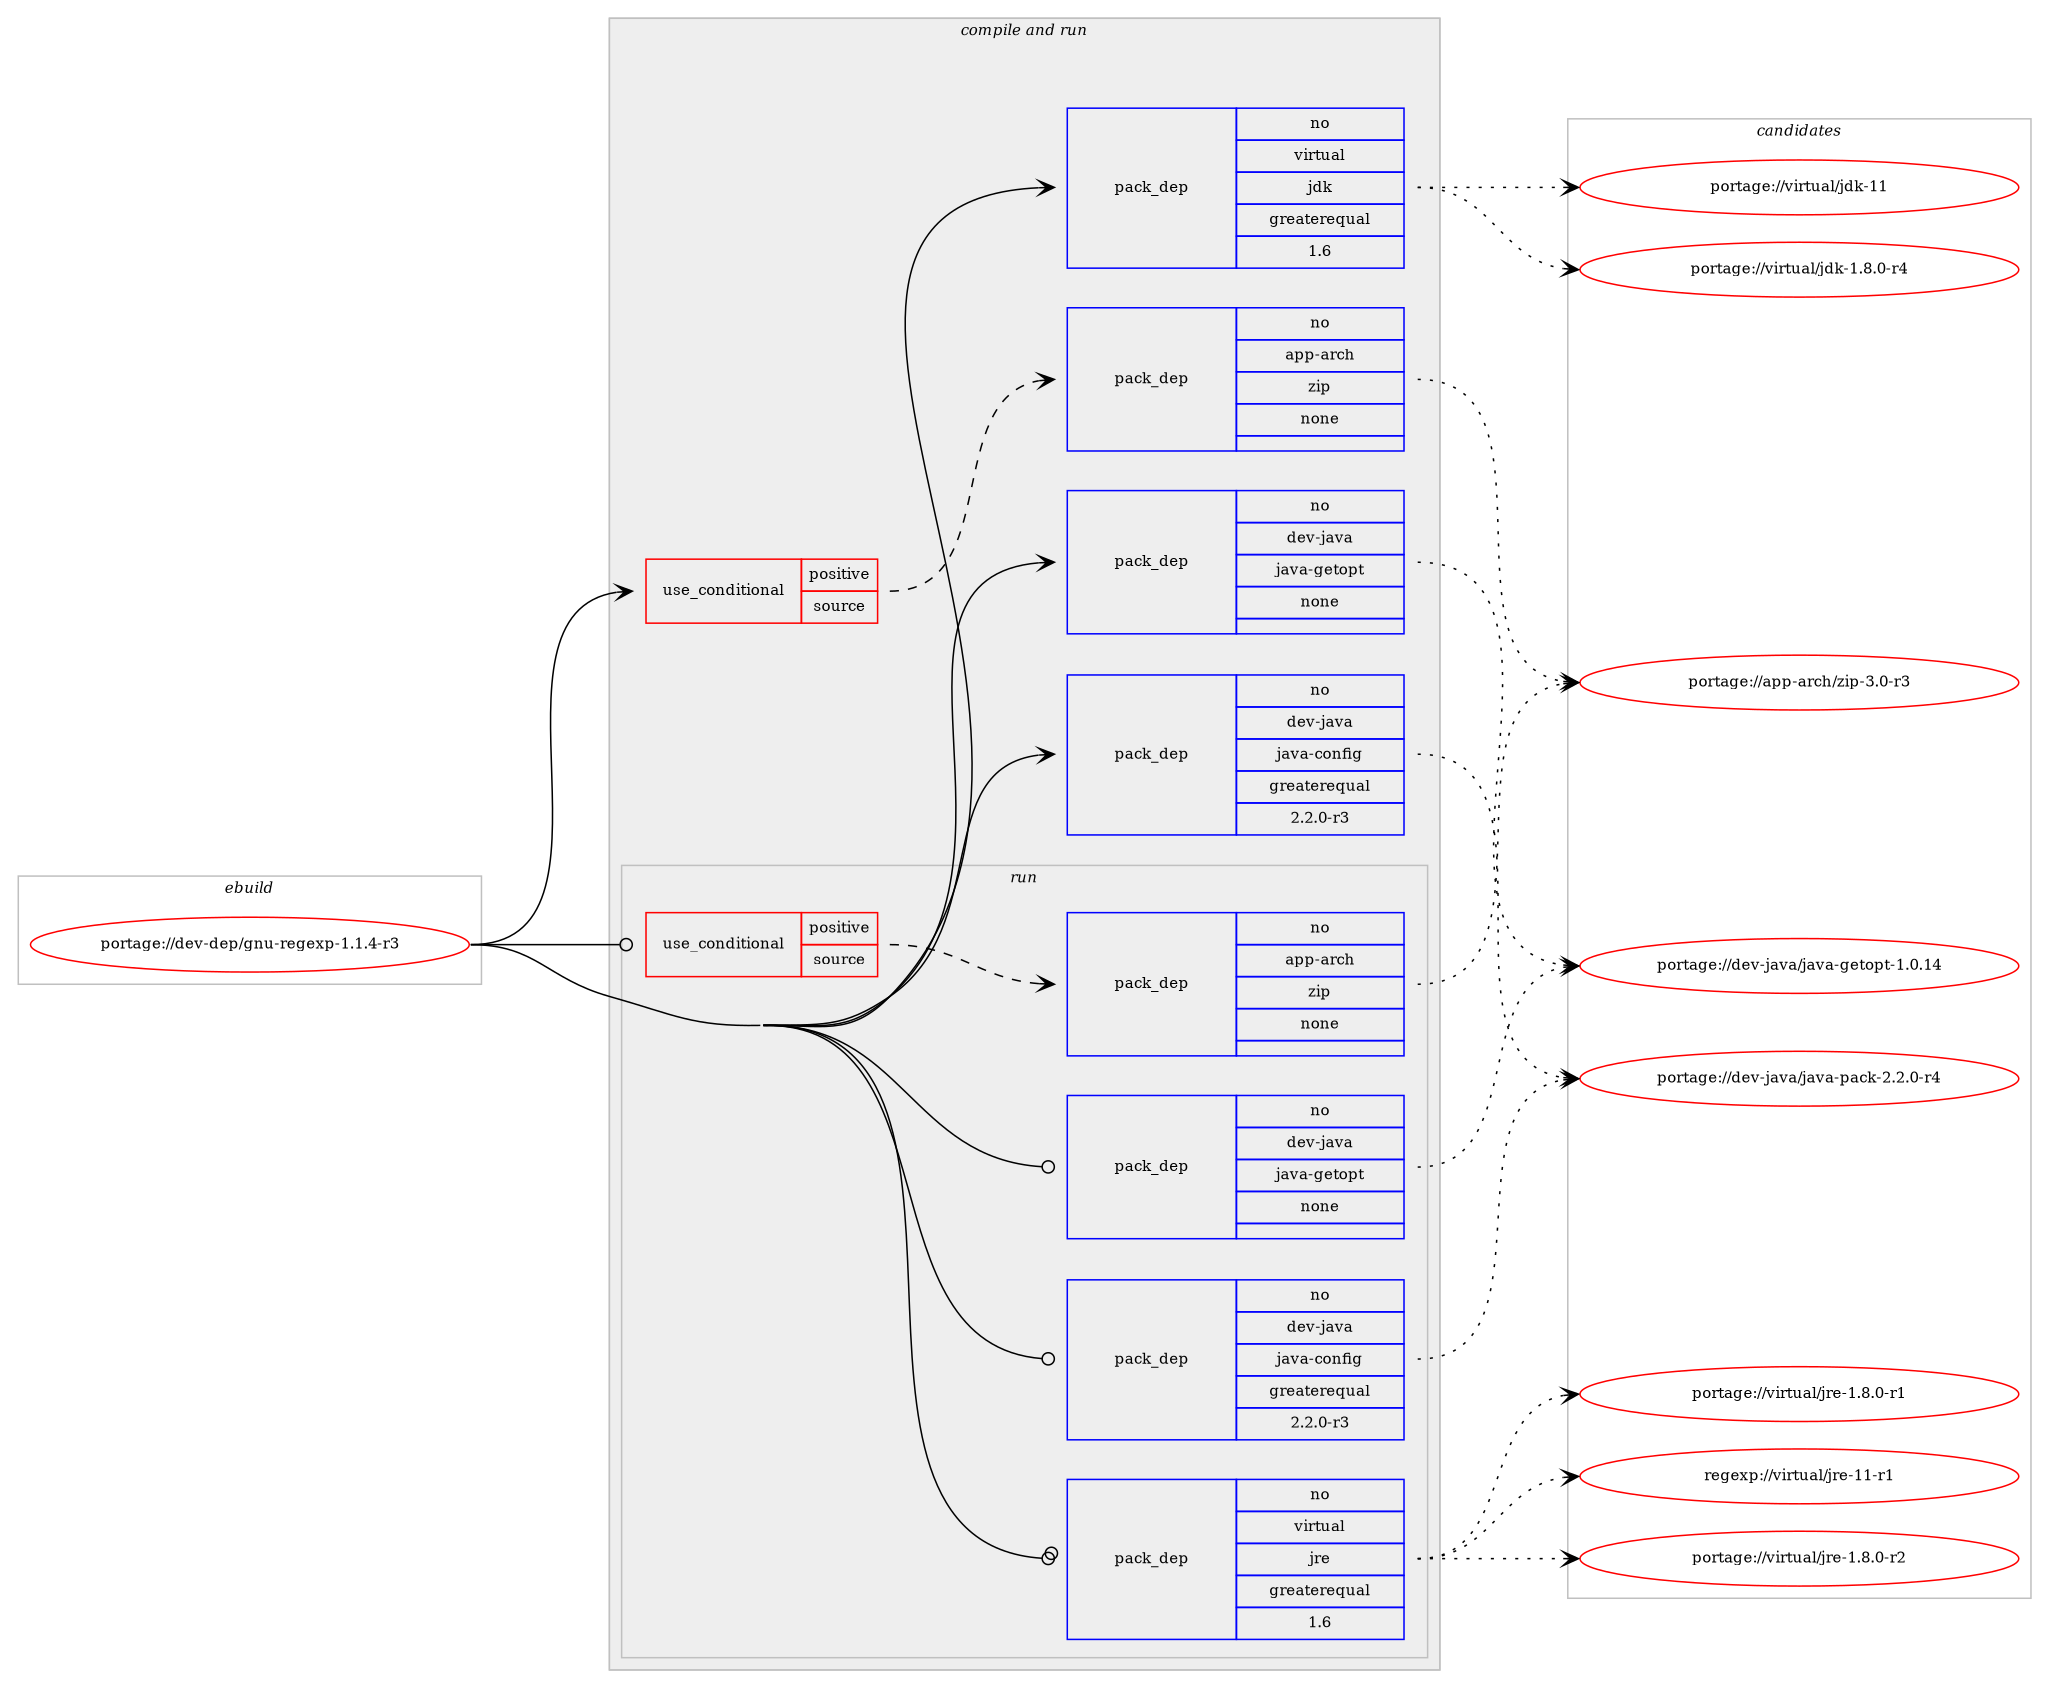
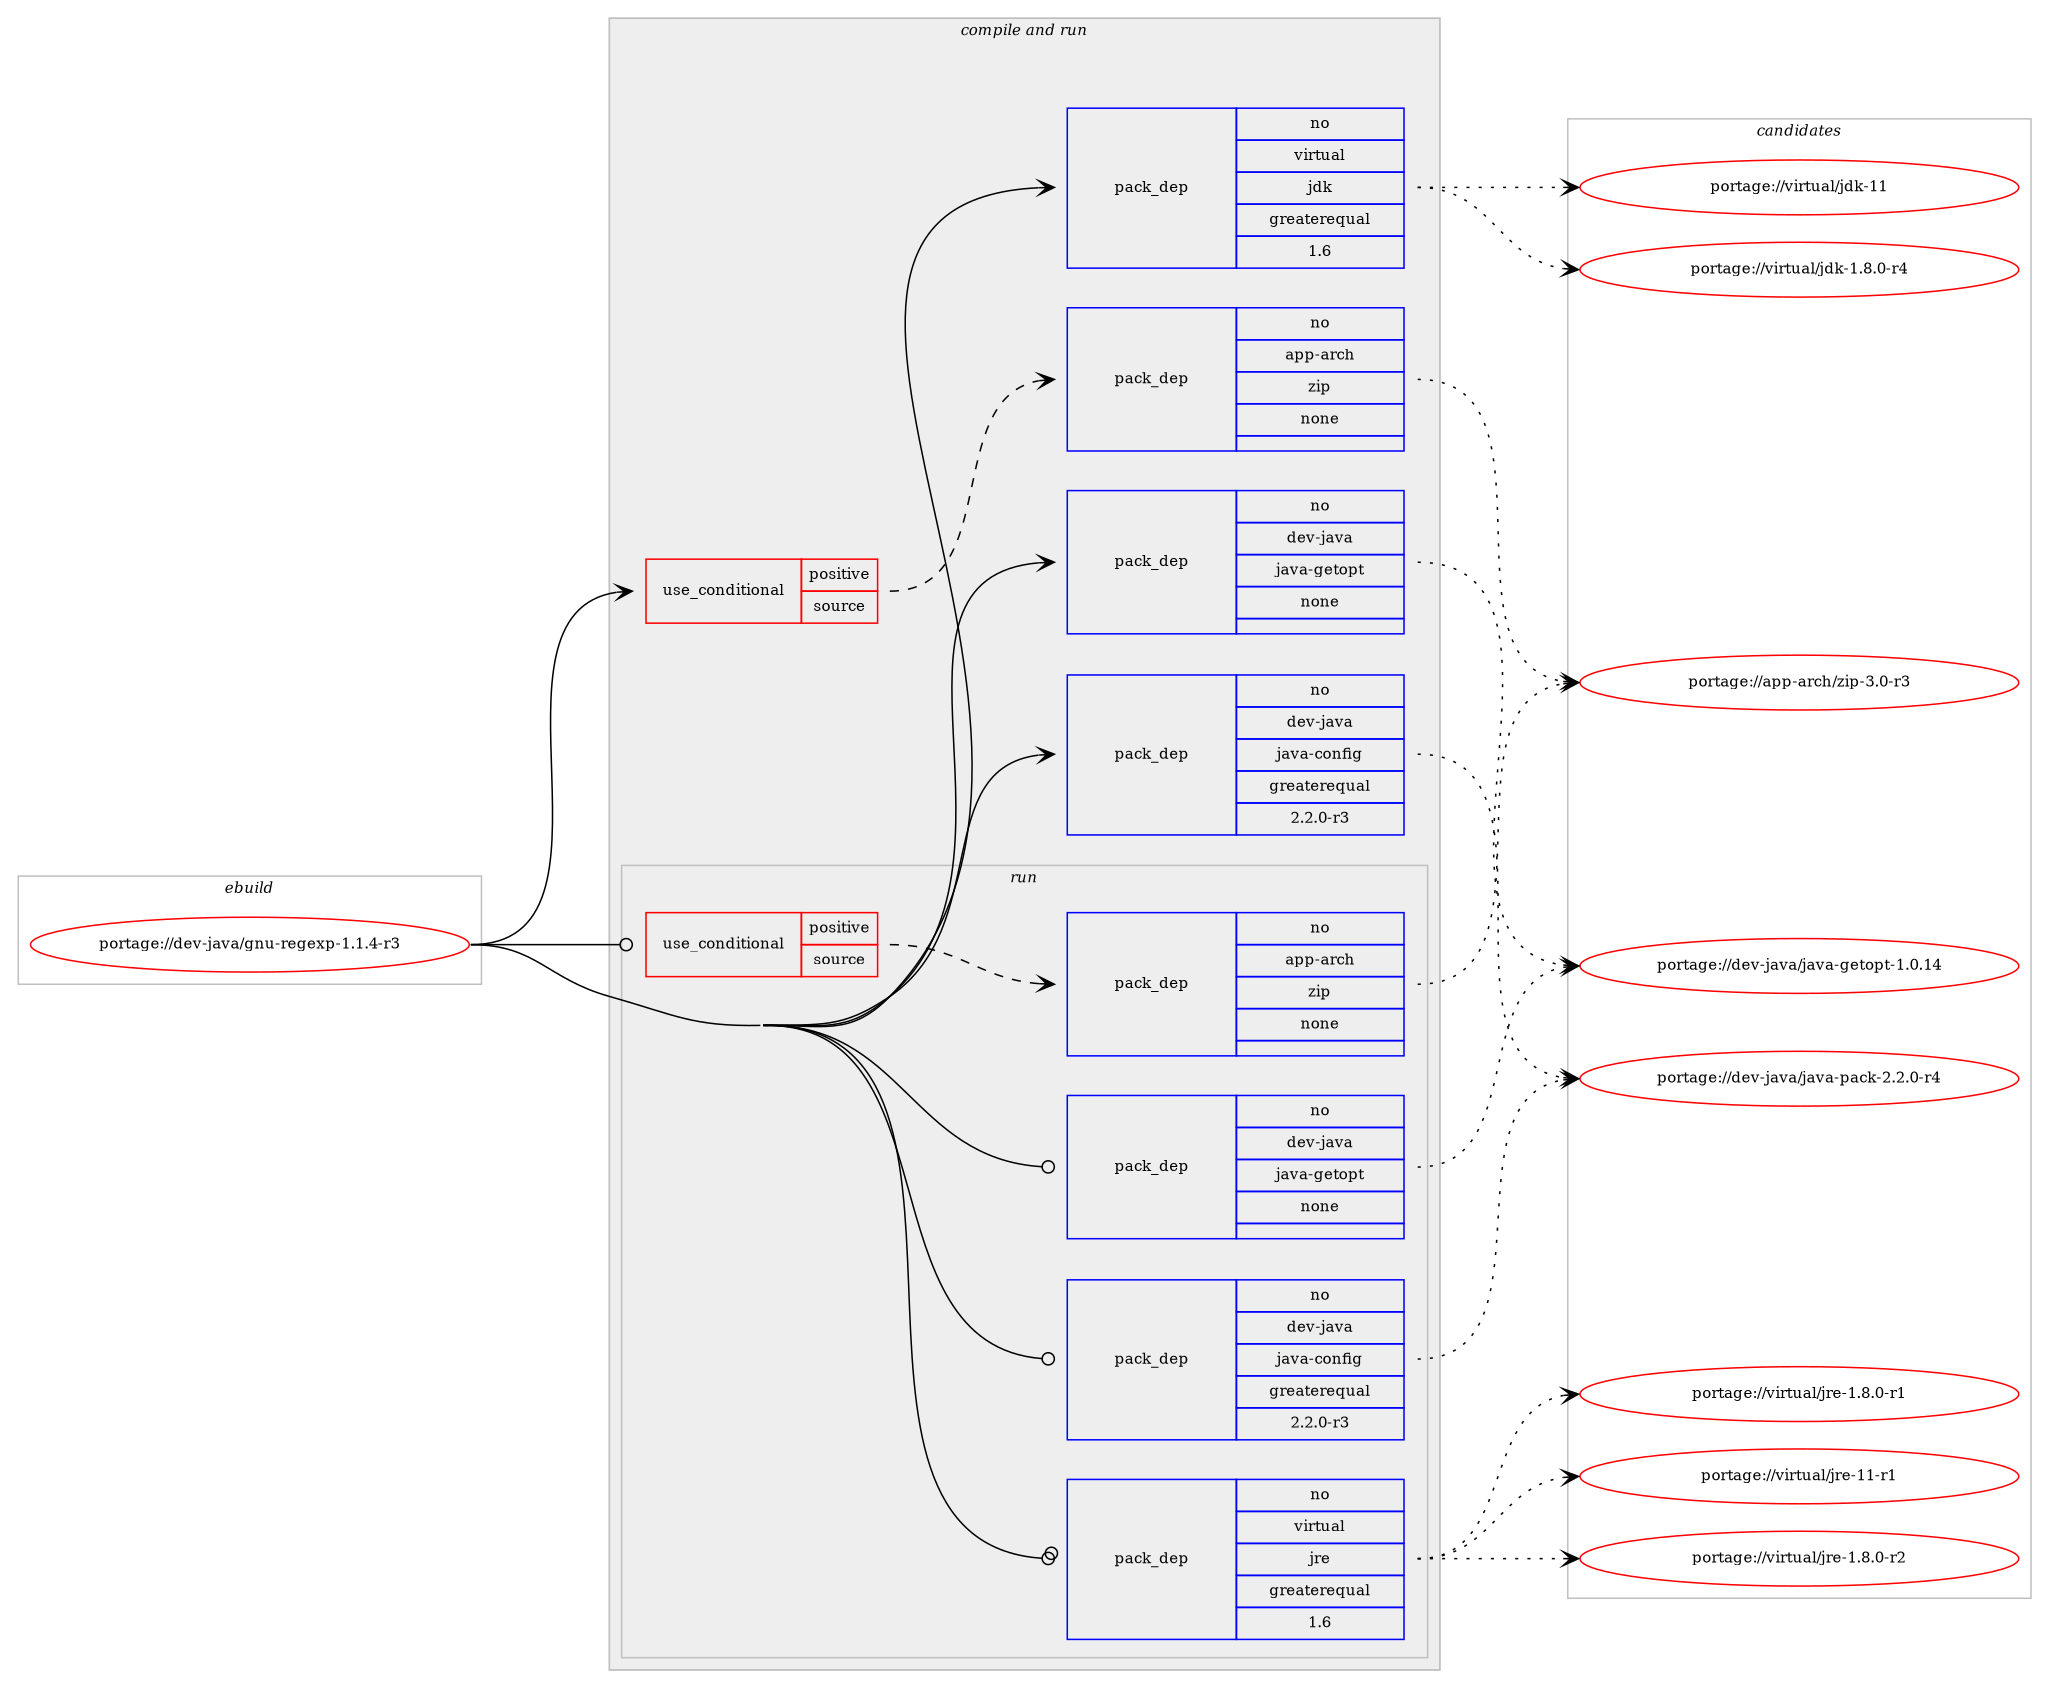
(250, 945) -> (250, 945)
(1799, 1476) -> (1799, 1476)
